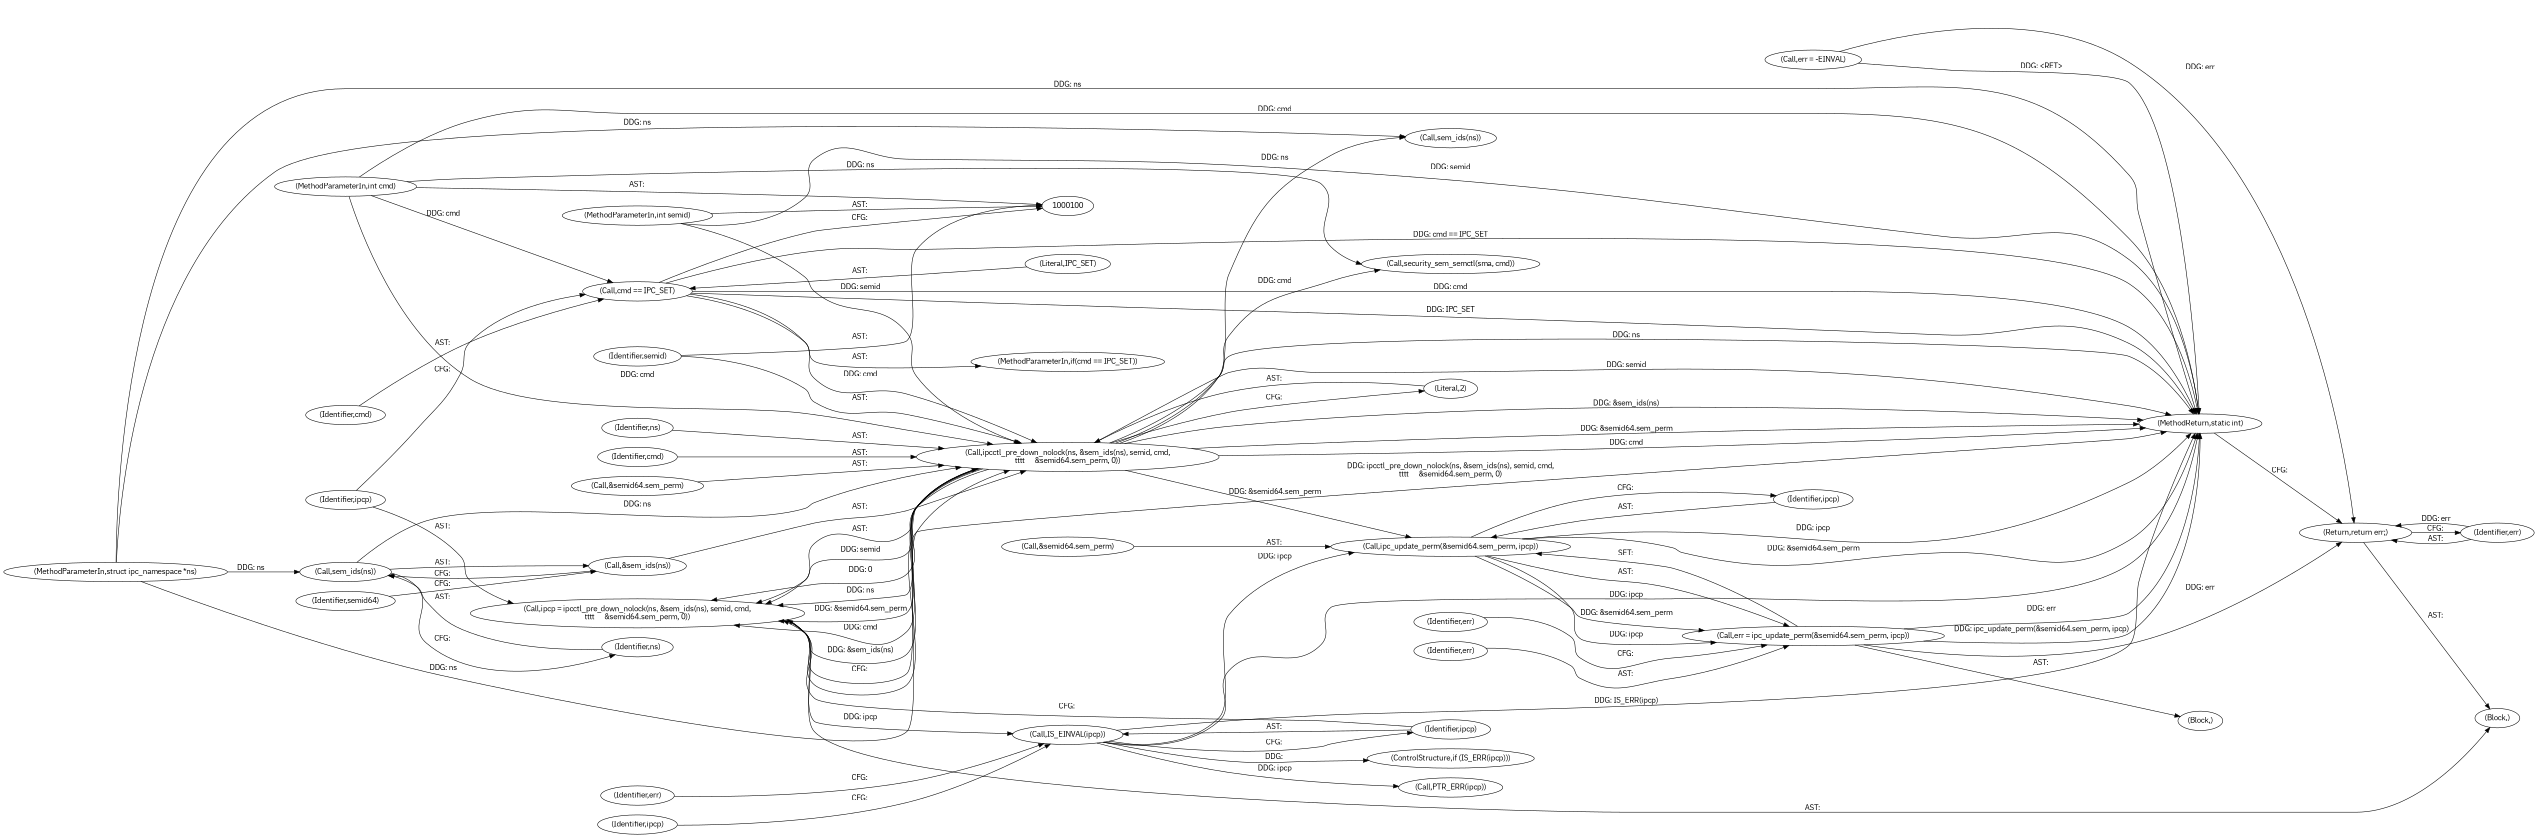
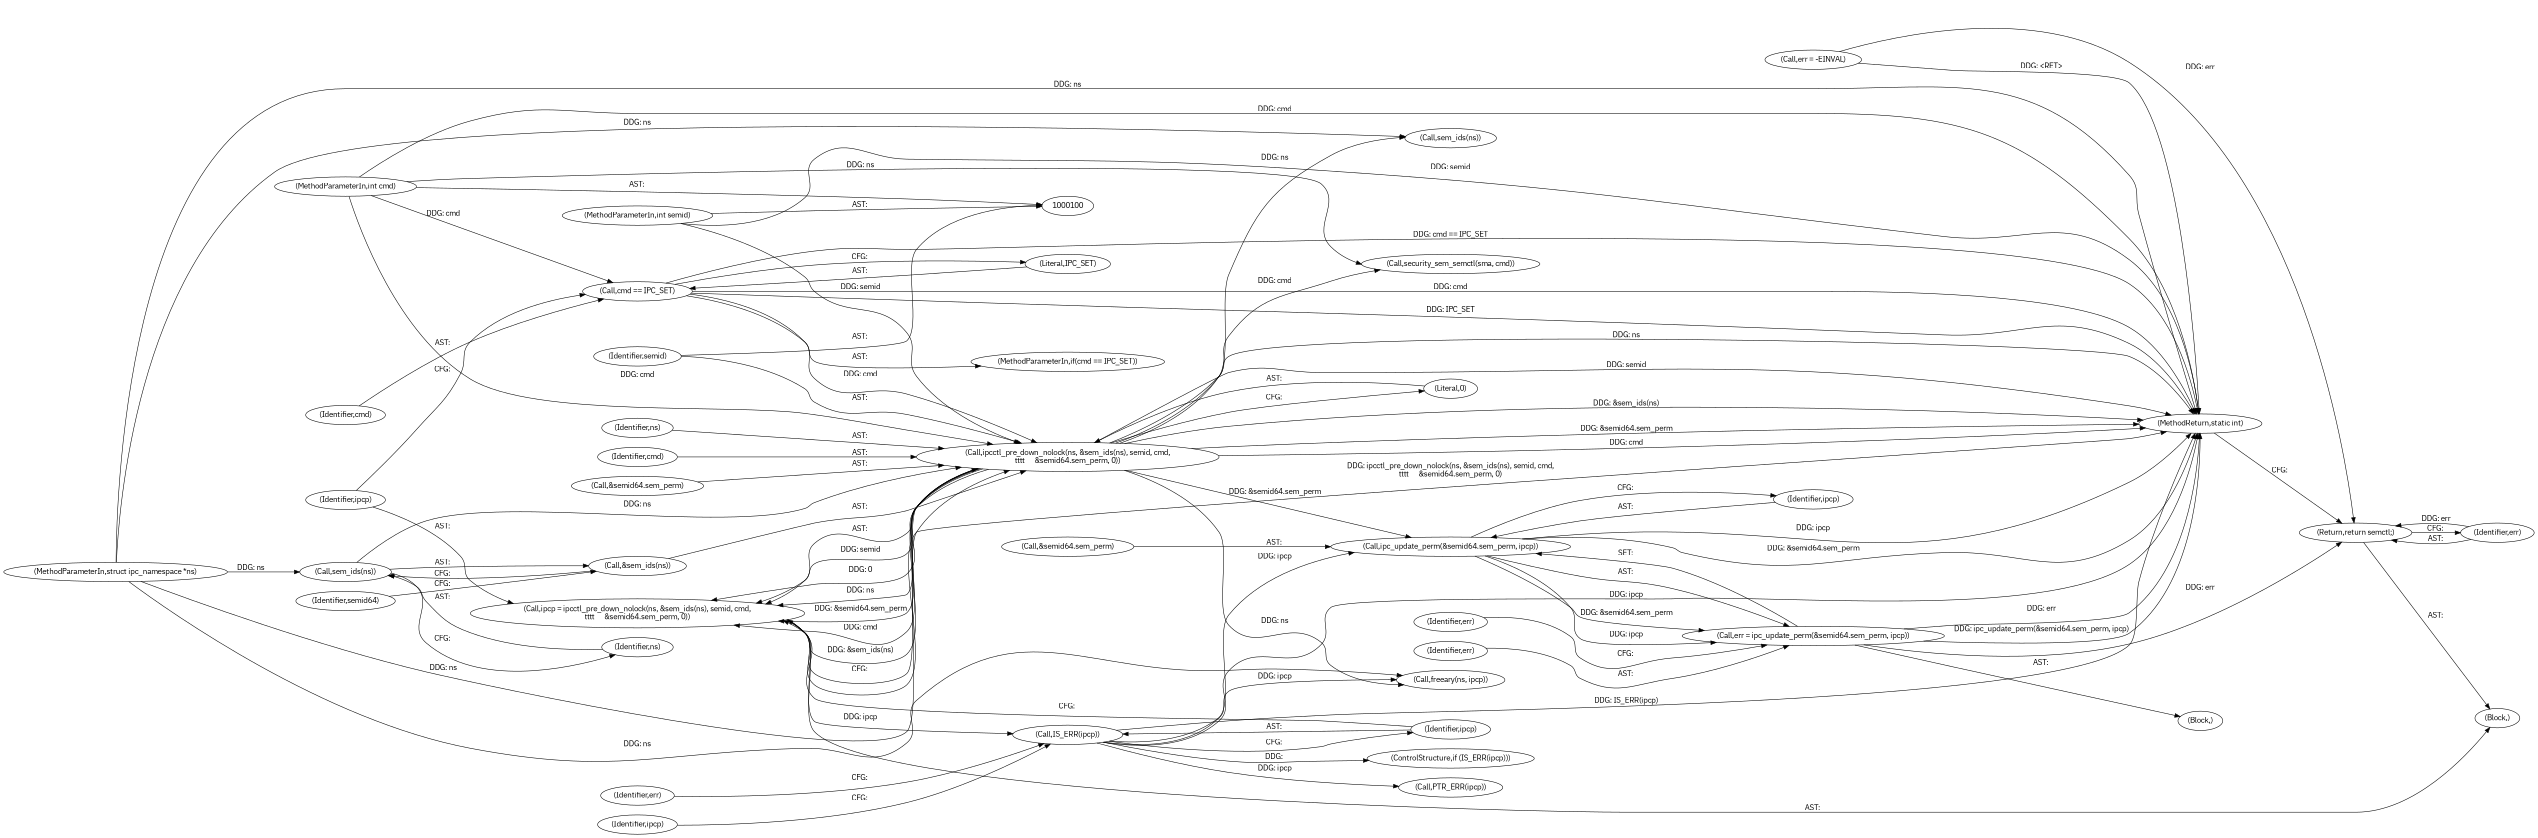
(844, 228) -> (847, 263)
(1451, 389) -> (1451, 389)
(2356, 533) -> (2356, 533)
none -> (1451, 680)
(1068, 735) -> (1068, 735)
